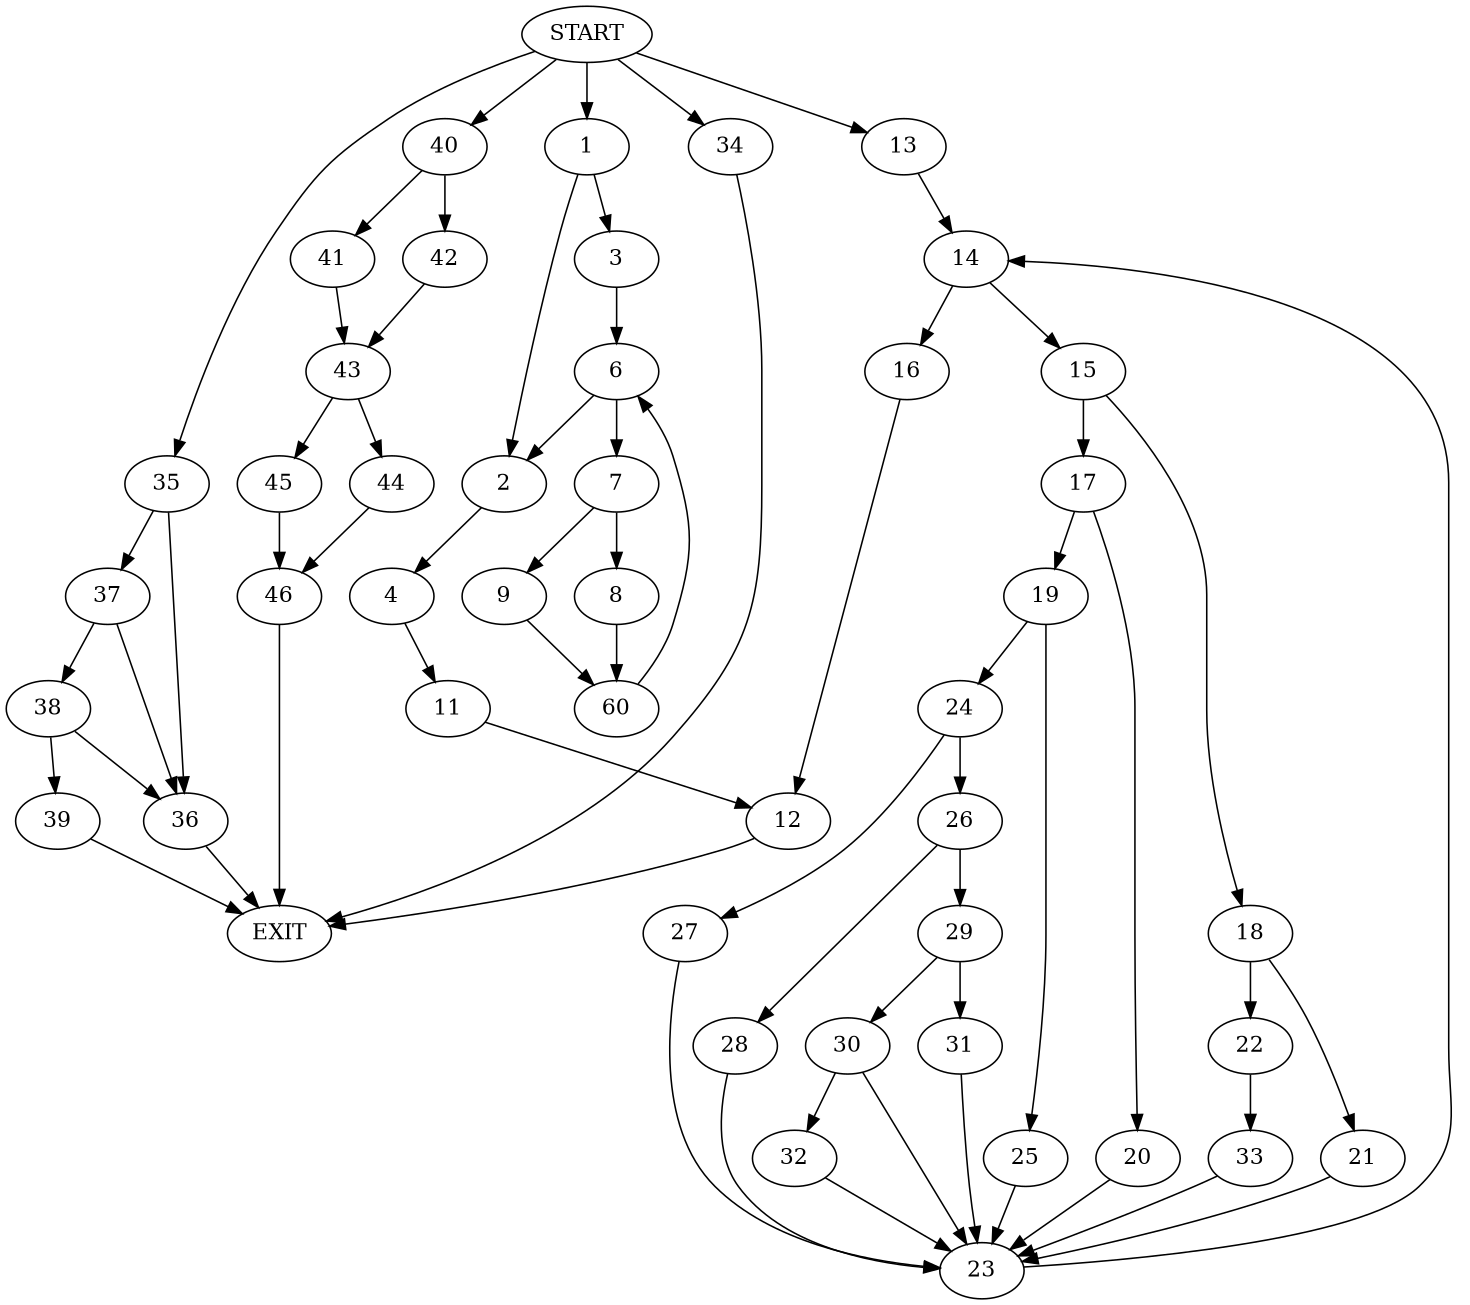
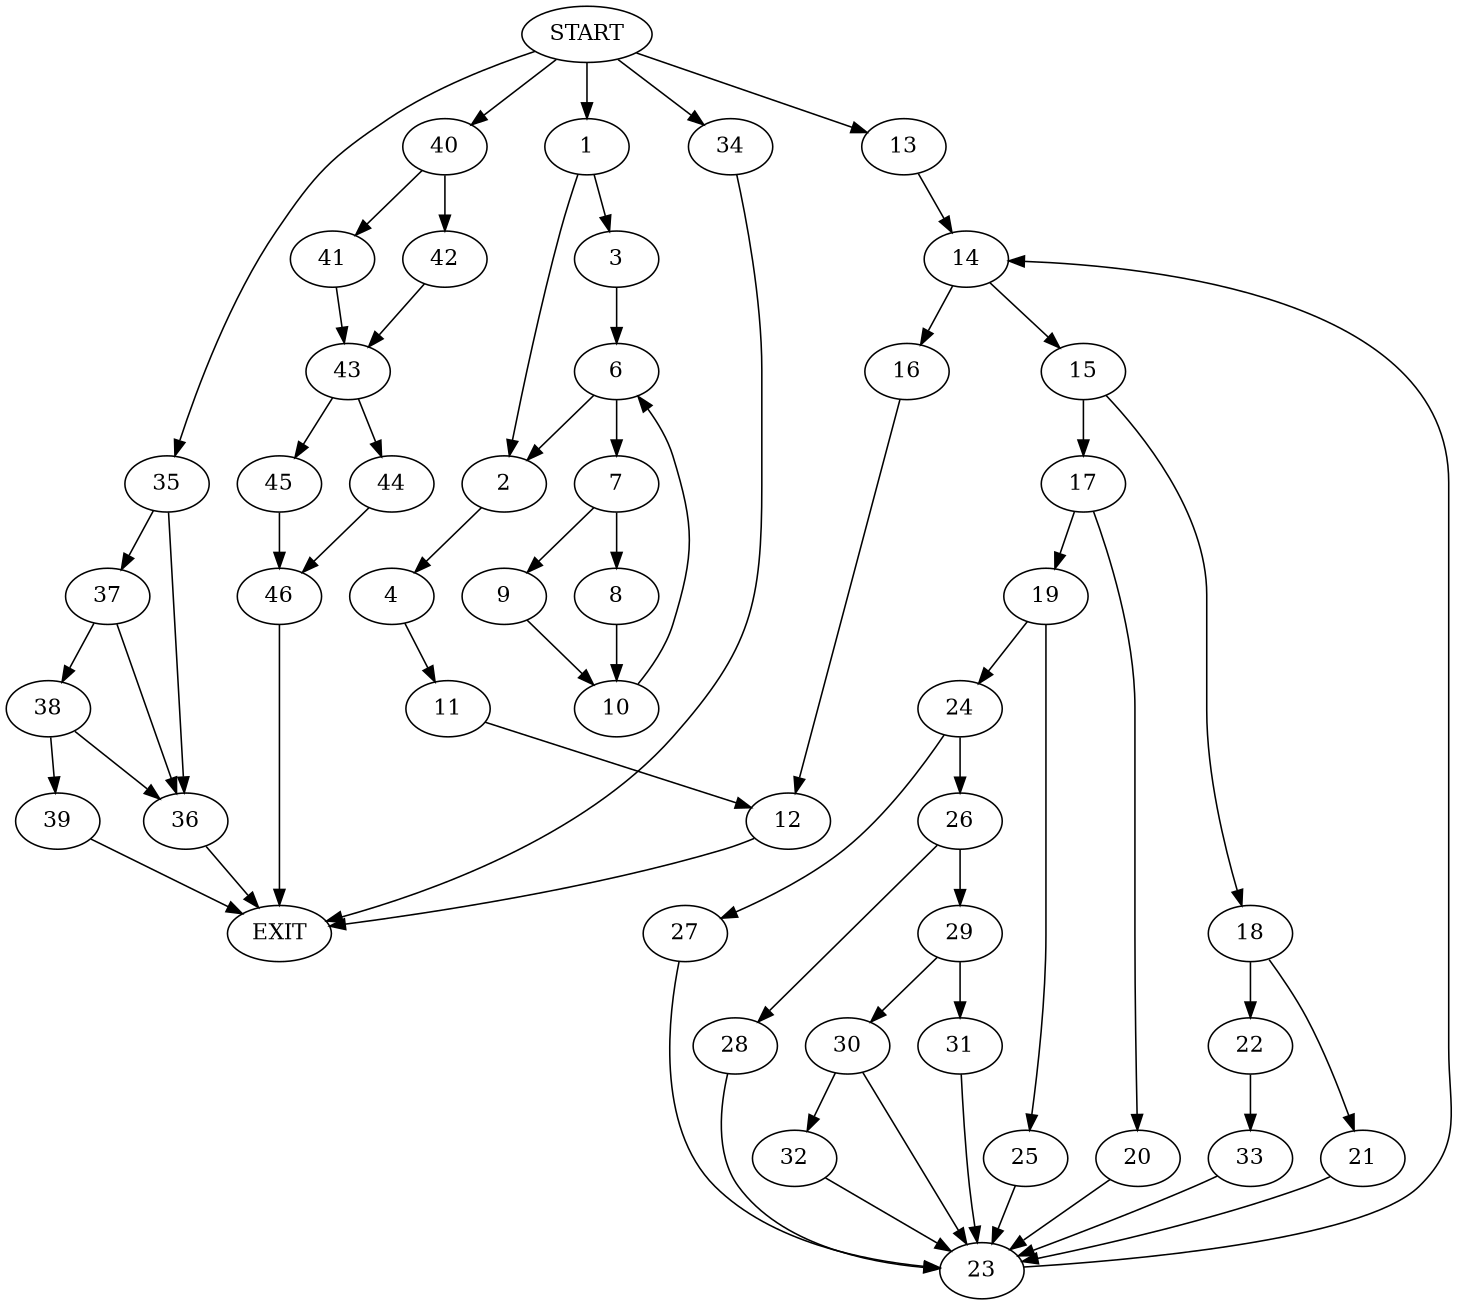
(617, 709) -> (617, 709)
